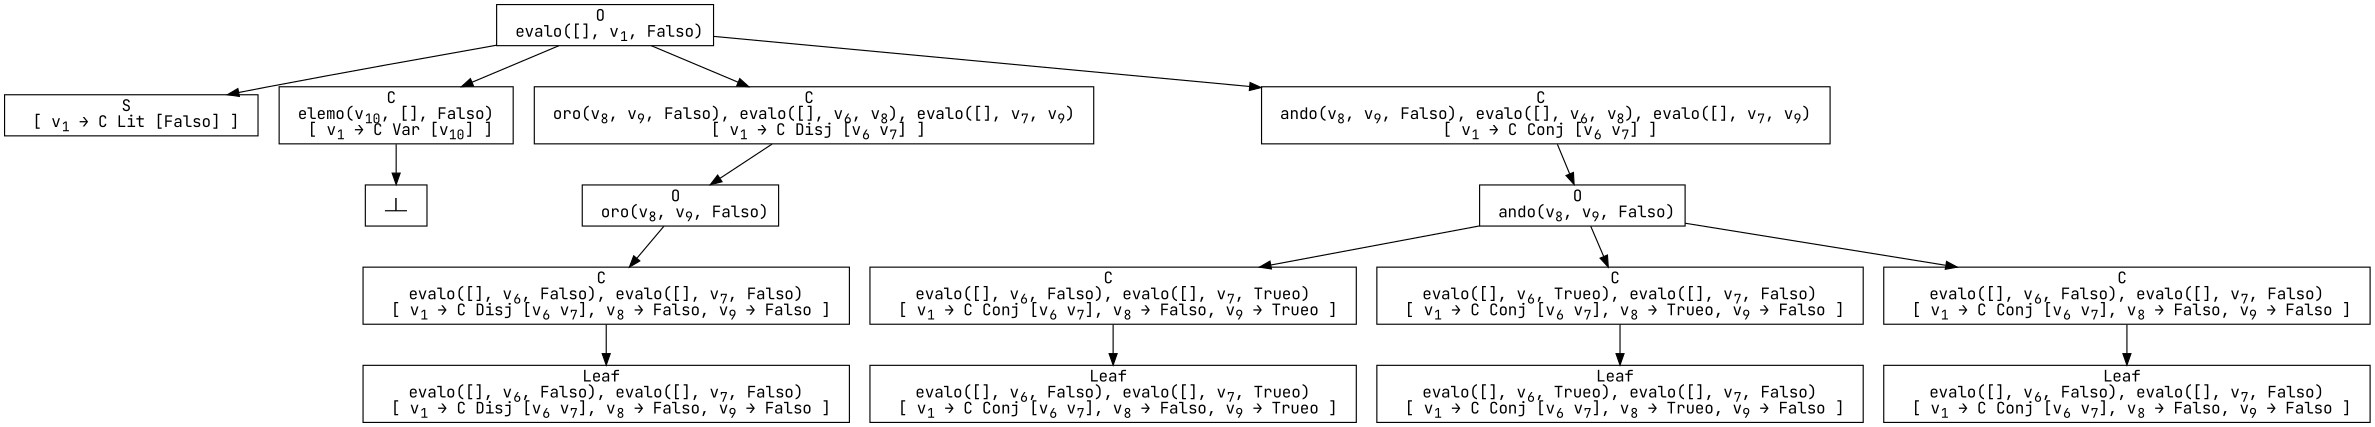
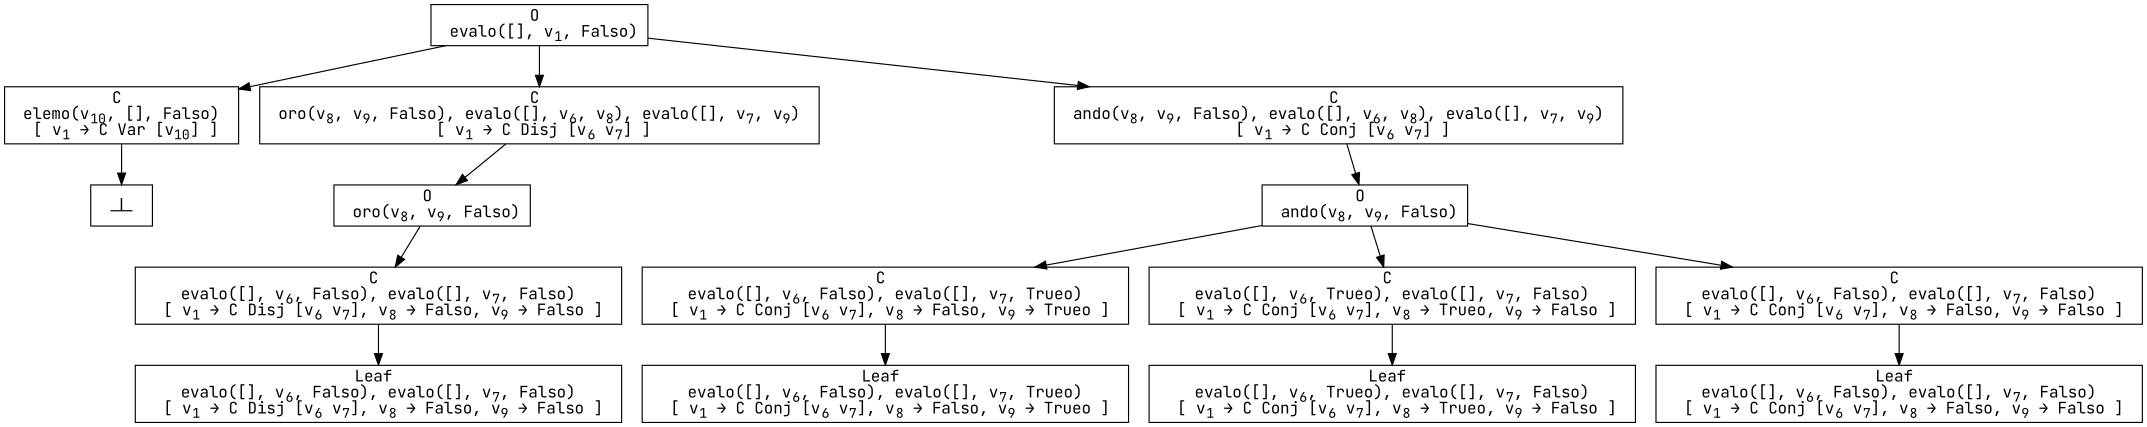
(131, 115) -> none
